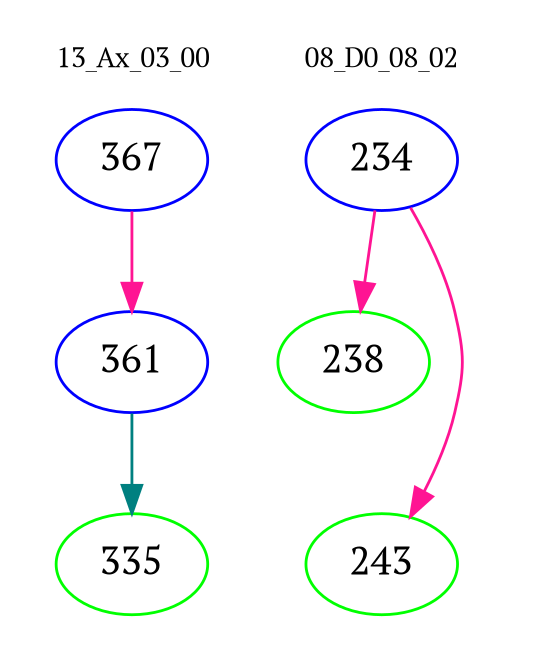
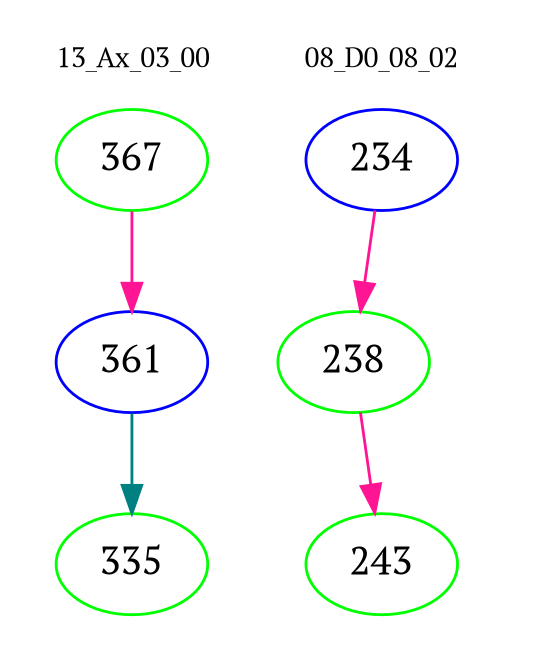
(132, 160) -> (132, 160)
(461, 348) -> (366, 449)
